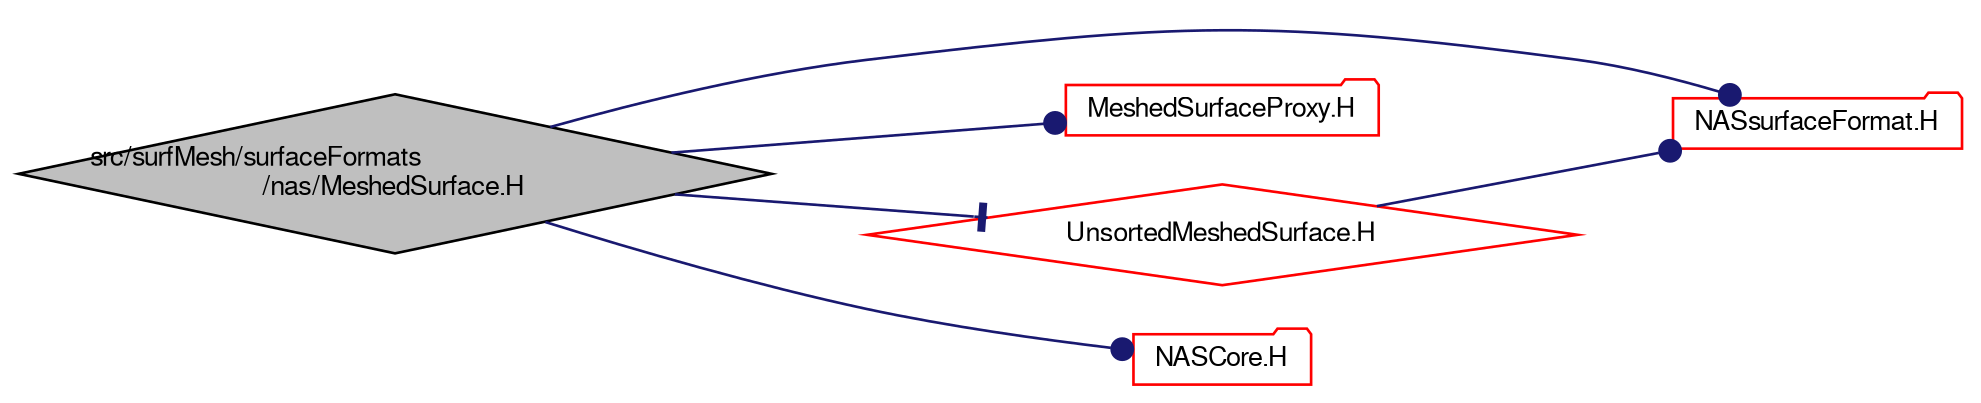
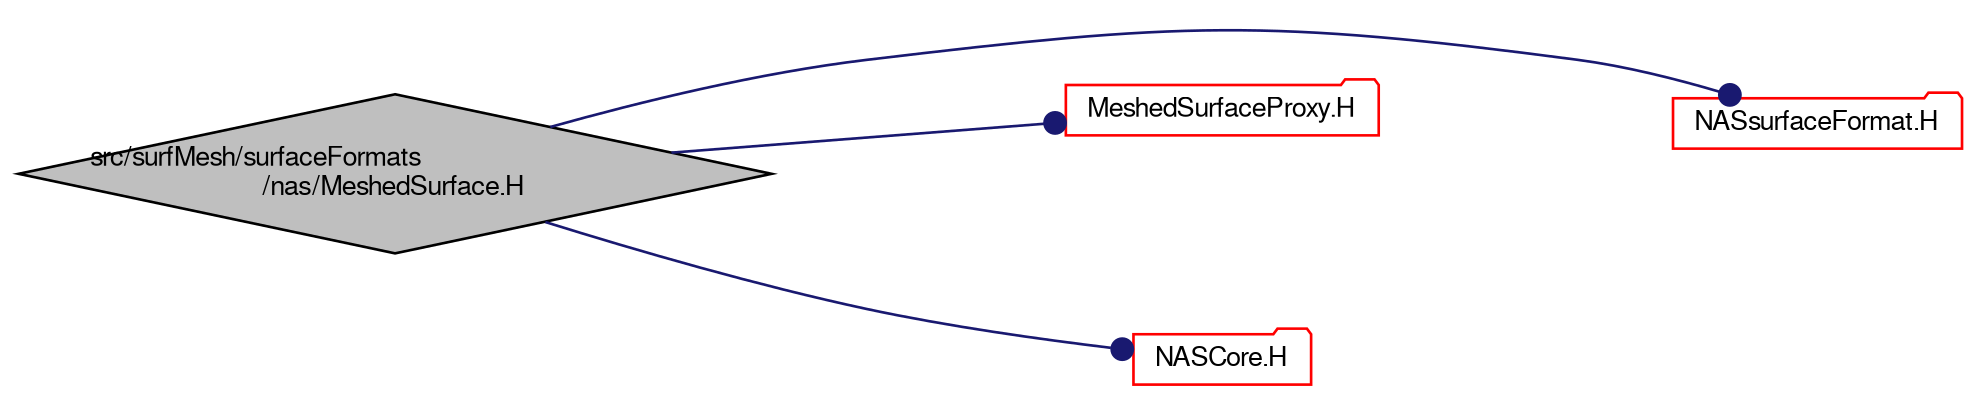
(1222, 235) -> none
